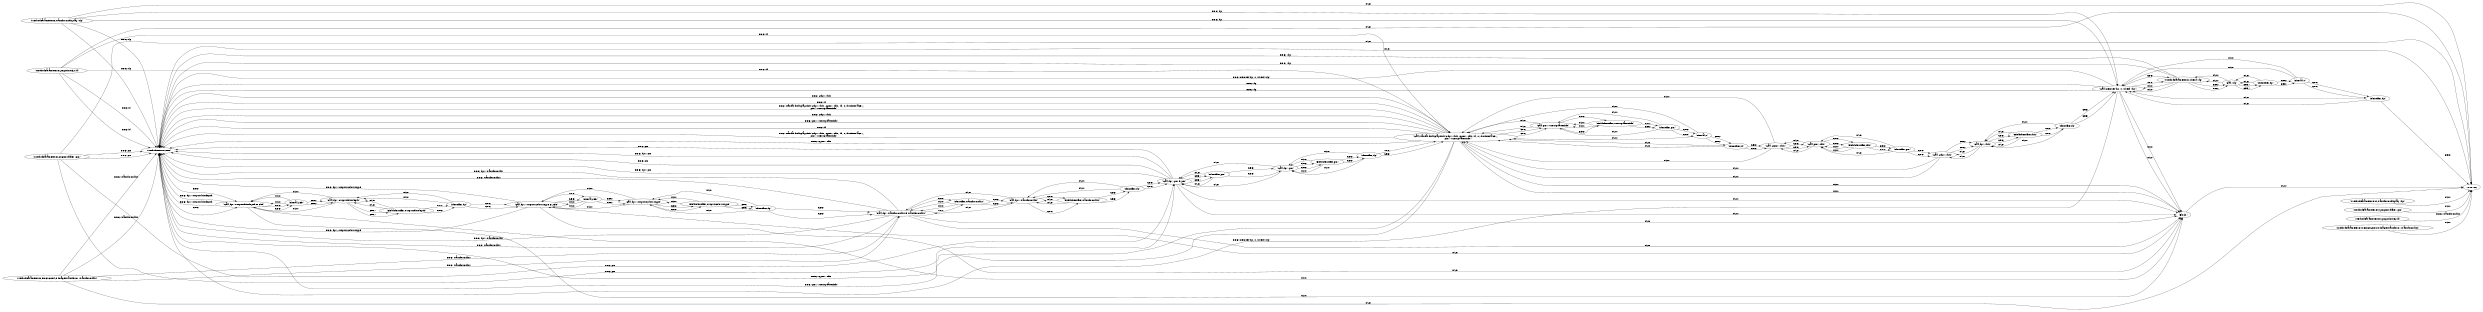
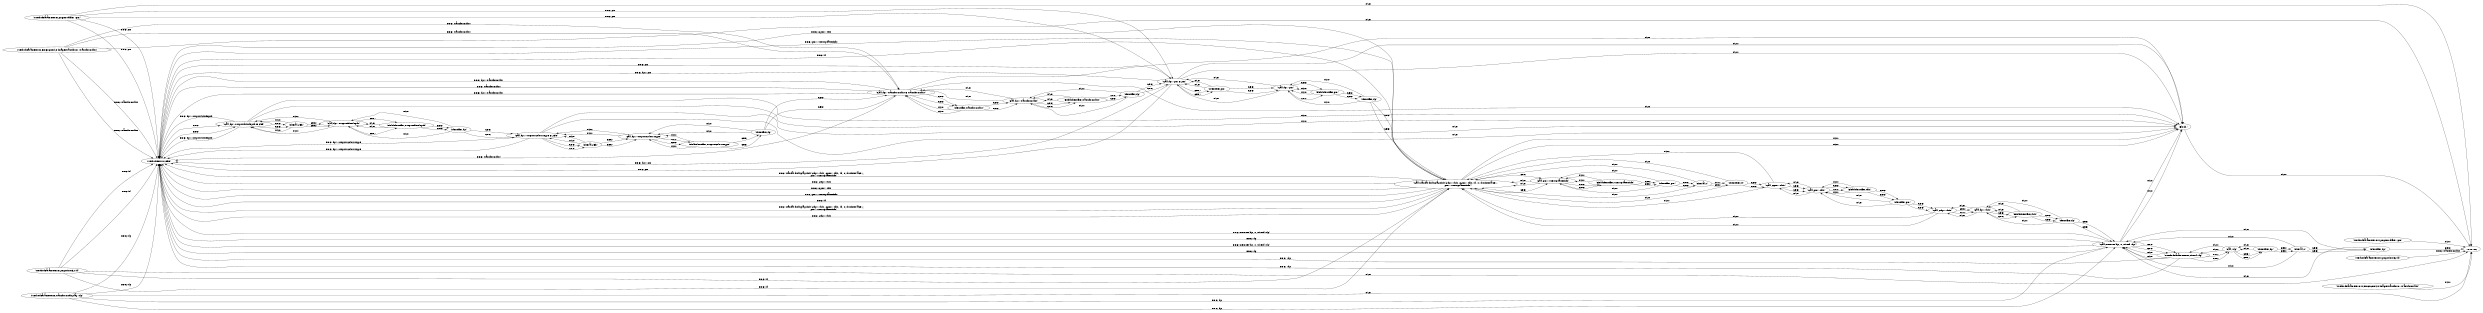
(1318, 49) -> none
(2378, 201) -> none
